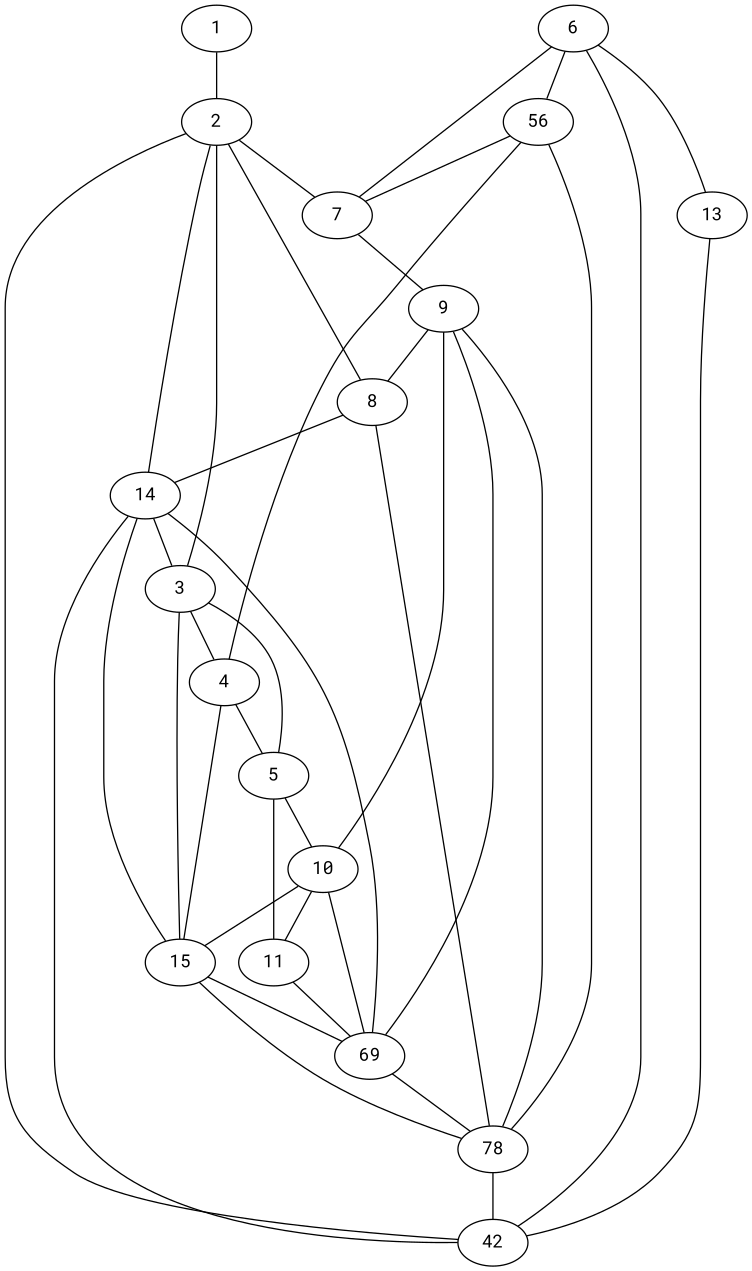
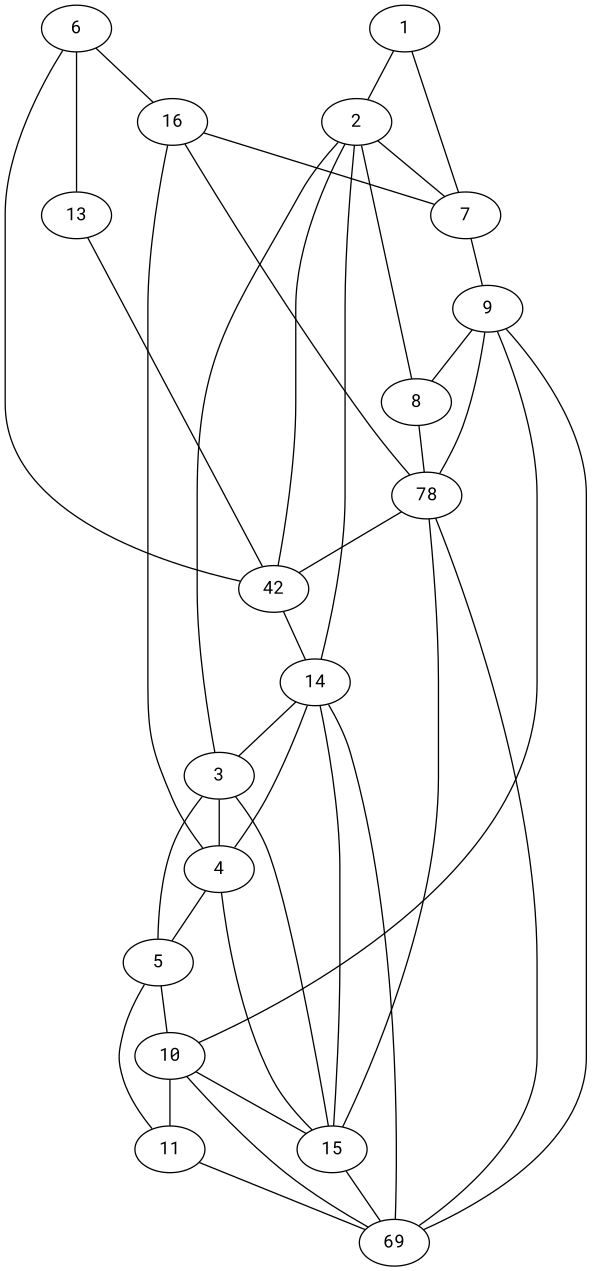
(455, 122) -> (435, 122)
(538, 122) -> (173, 122)
(259, 449) -> (276, 779)
